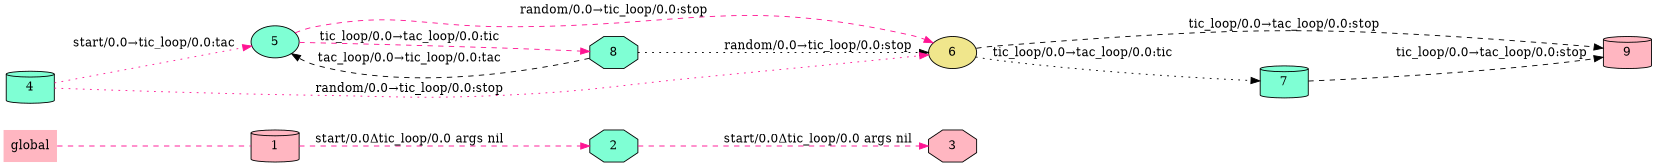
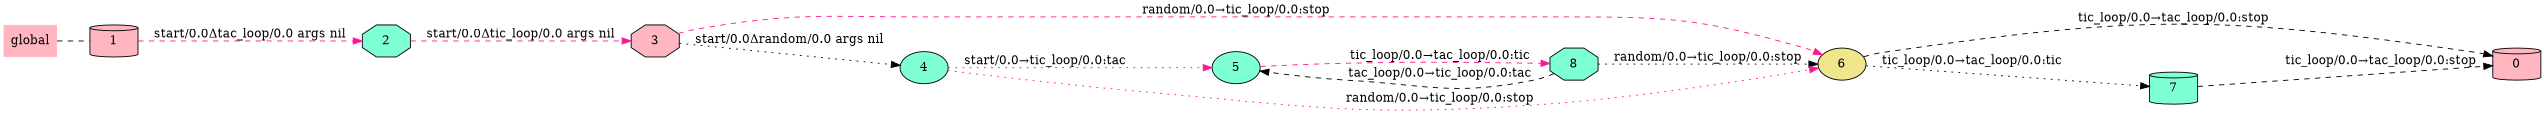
(610, 23) -> (1247, 17)
(1627, 53) -> (2517, 64)
none -> (785, 54)
(30, 87) -> (924, 68)
(410, 139) -> (250, 34)
(154, 146) -> (73, 41)
